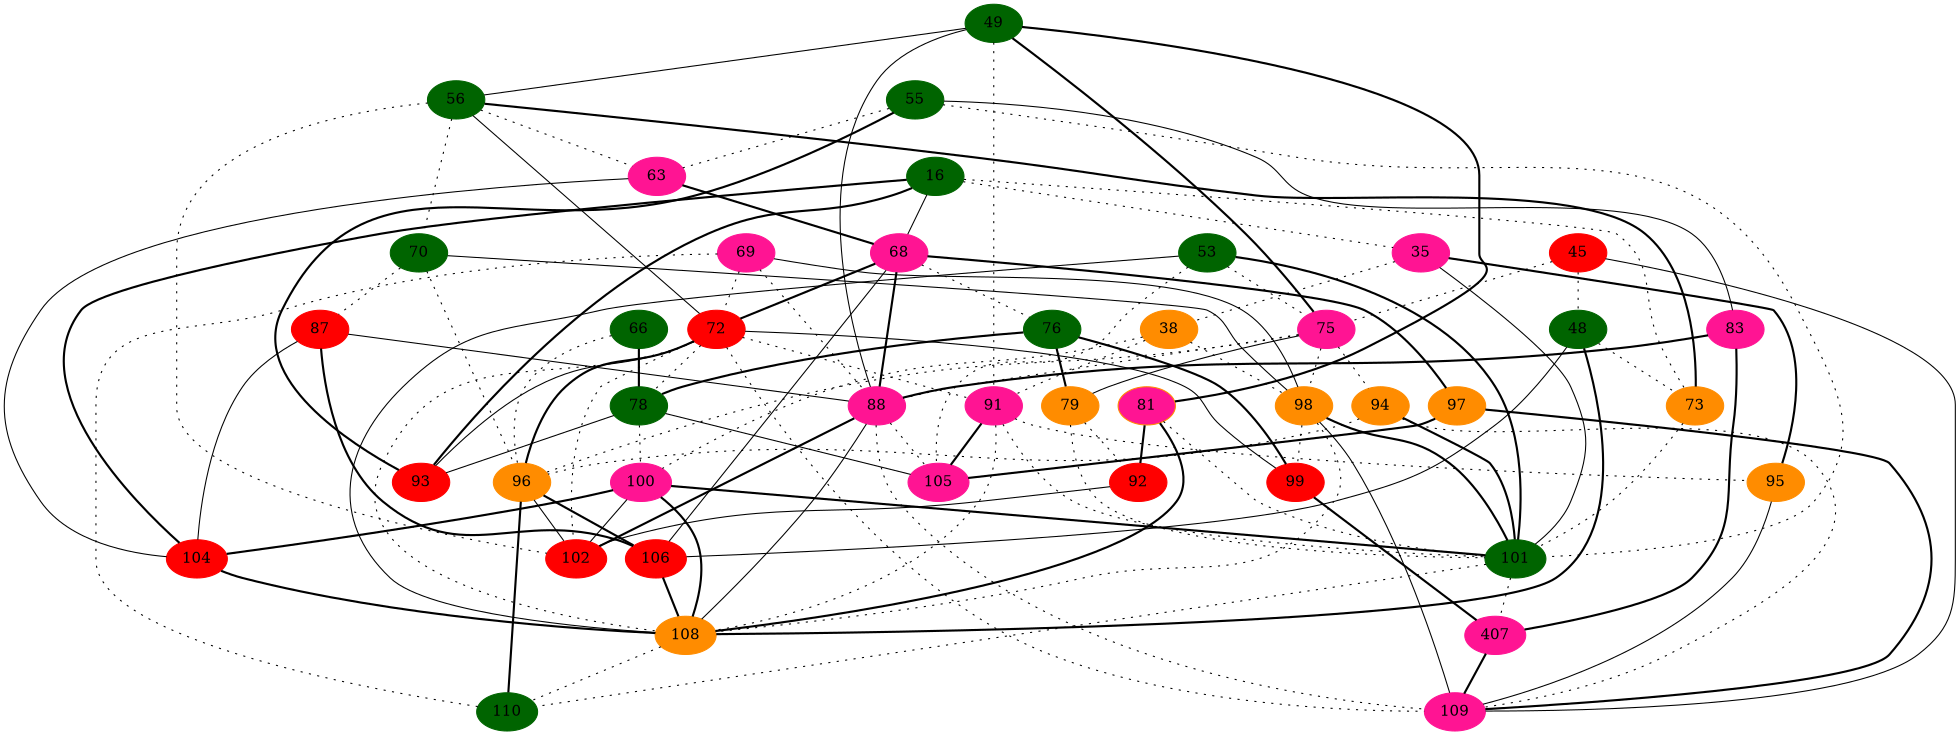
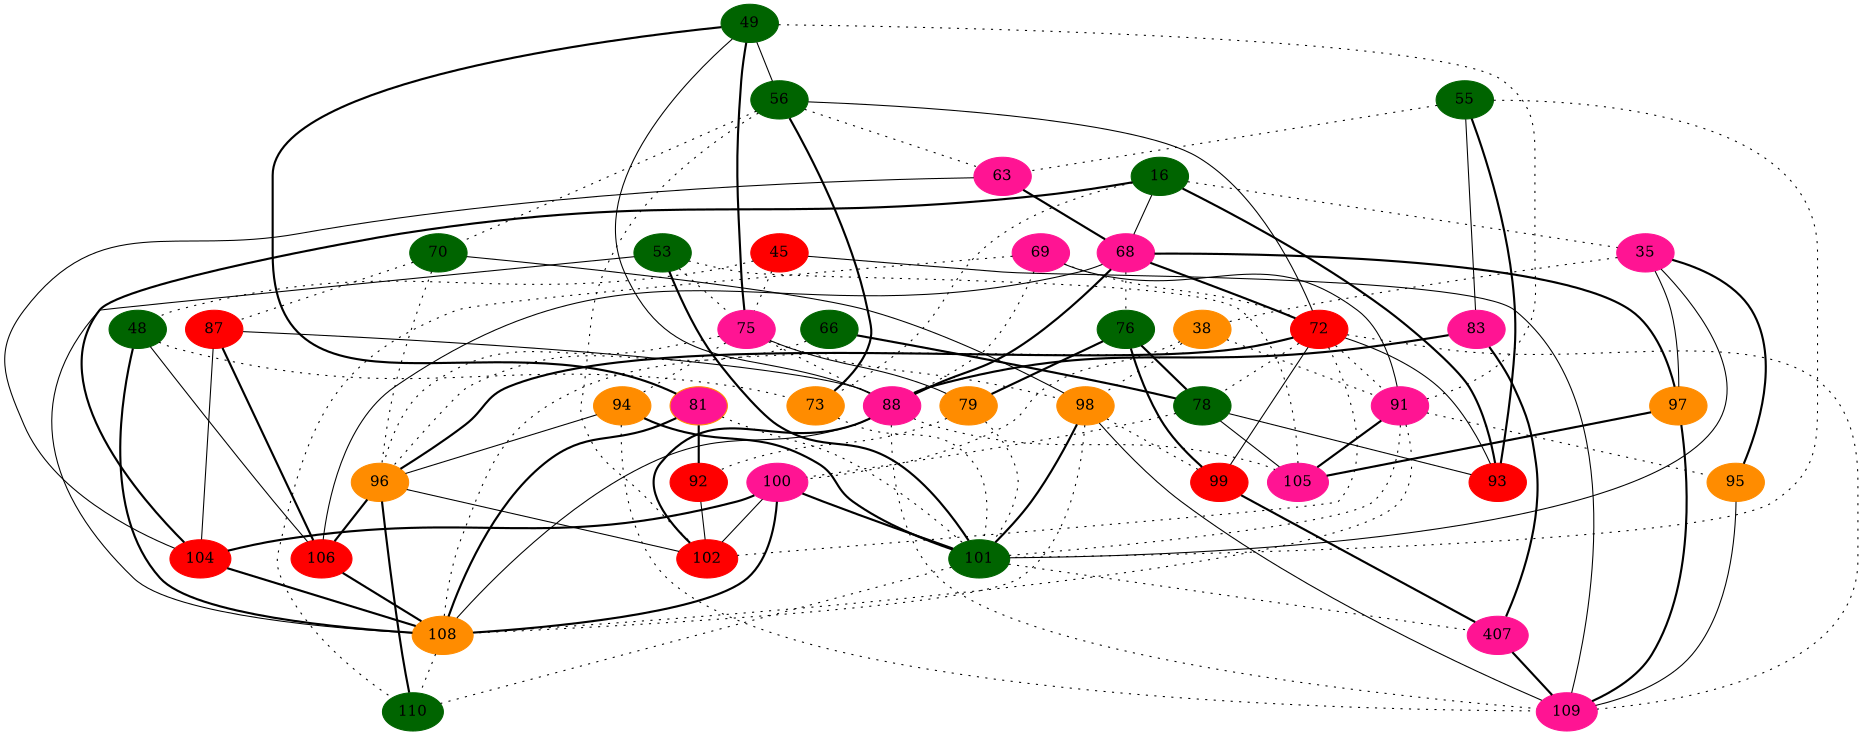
(1058, 279) -> (1324, 290)
none -> (1674, 327)
(975, 457) -> (496, 446)
